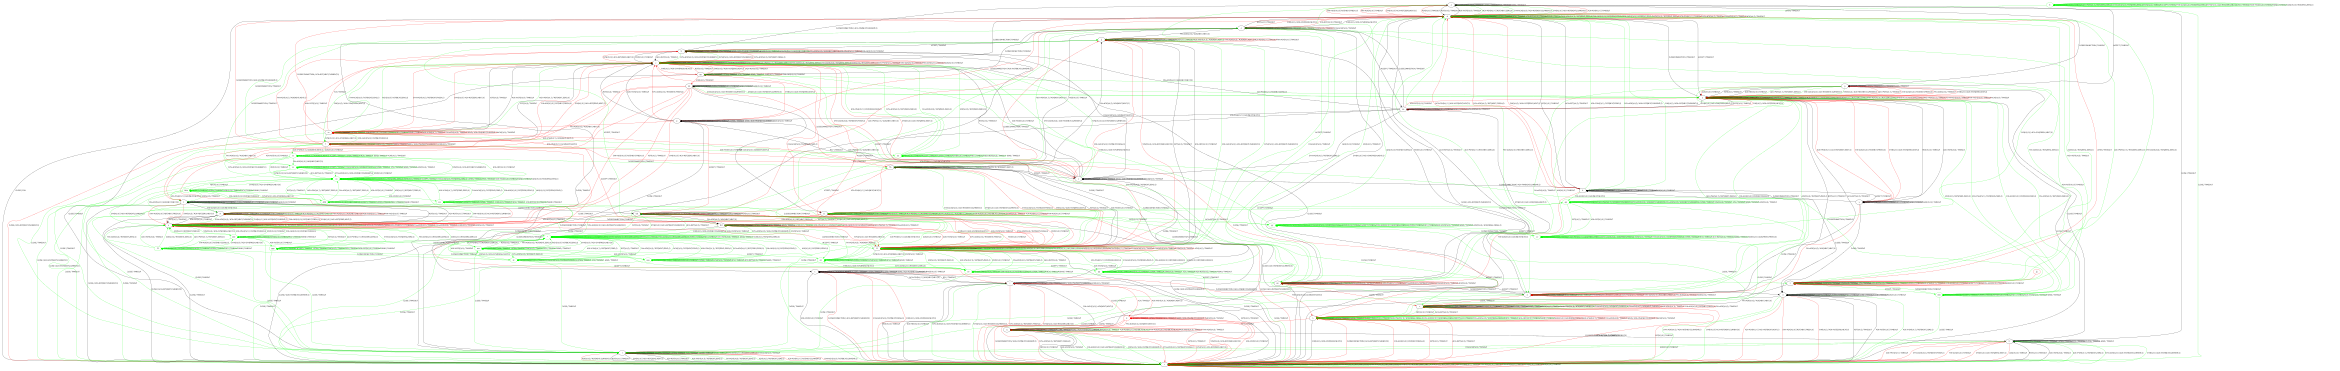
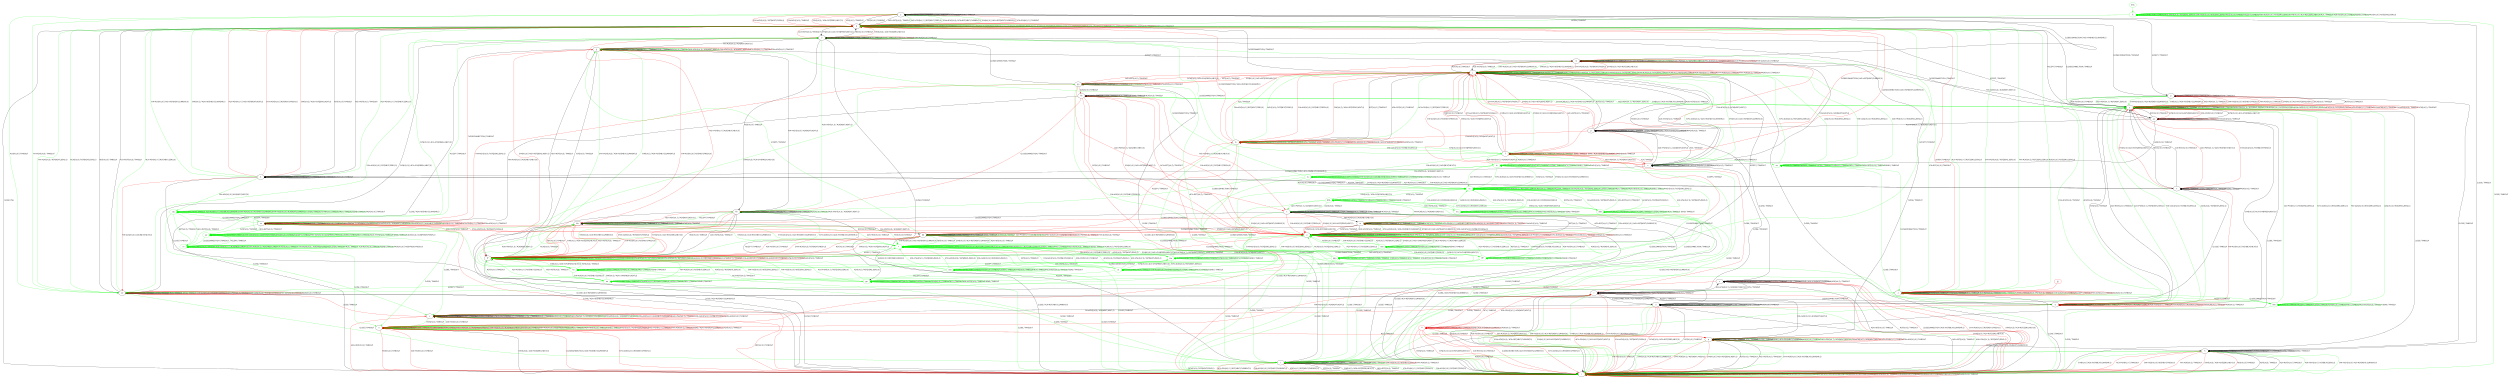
none -> (2133, 5)
(1016, 170) -> (753, 242)
(817, 213) -> (1571, 242)
